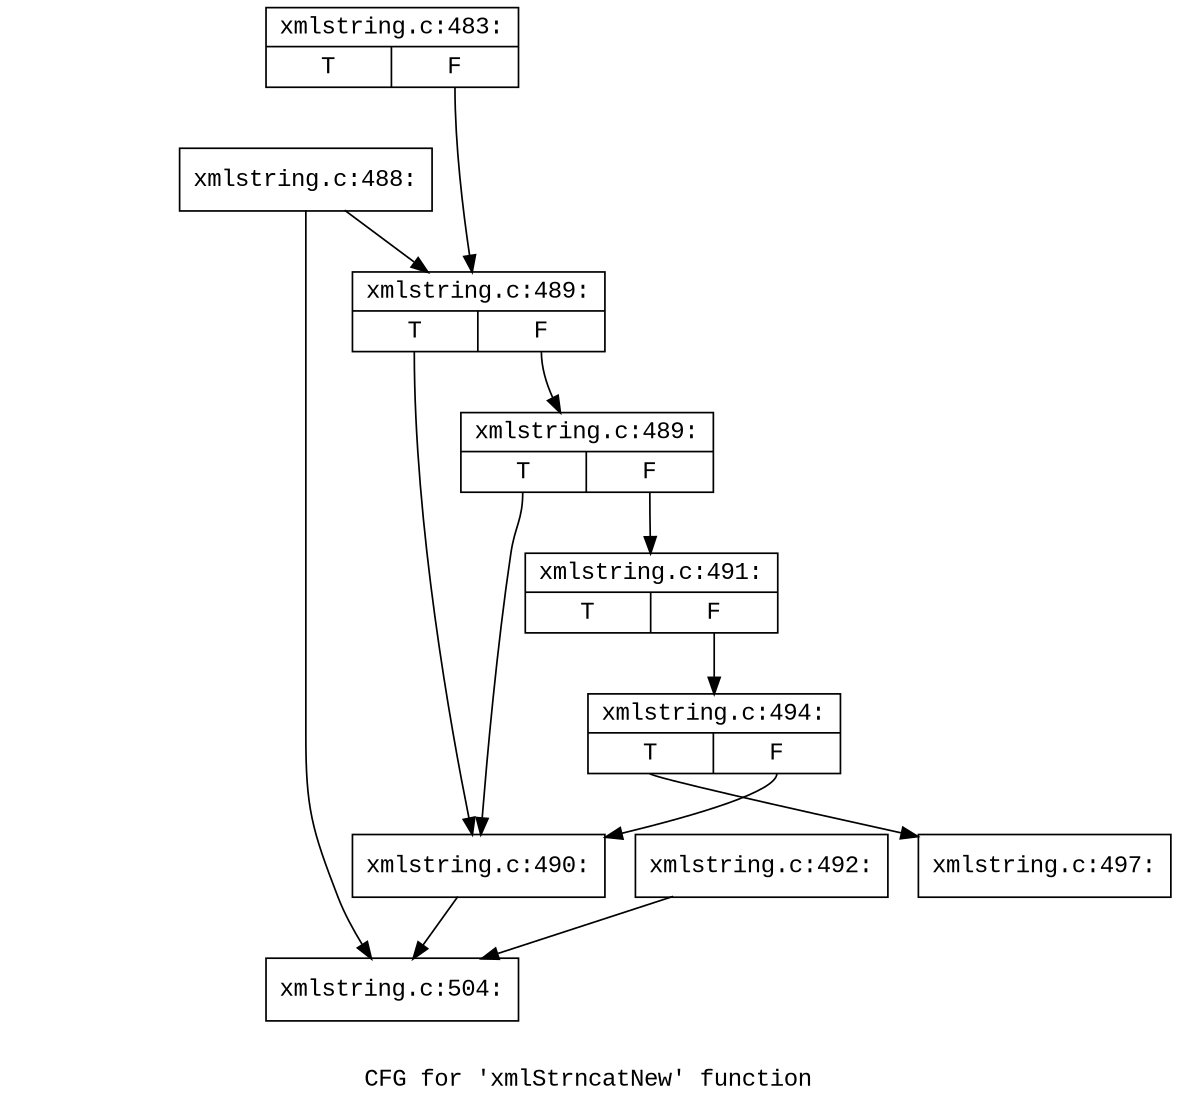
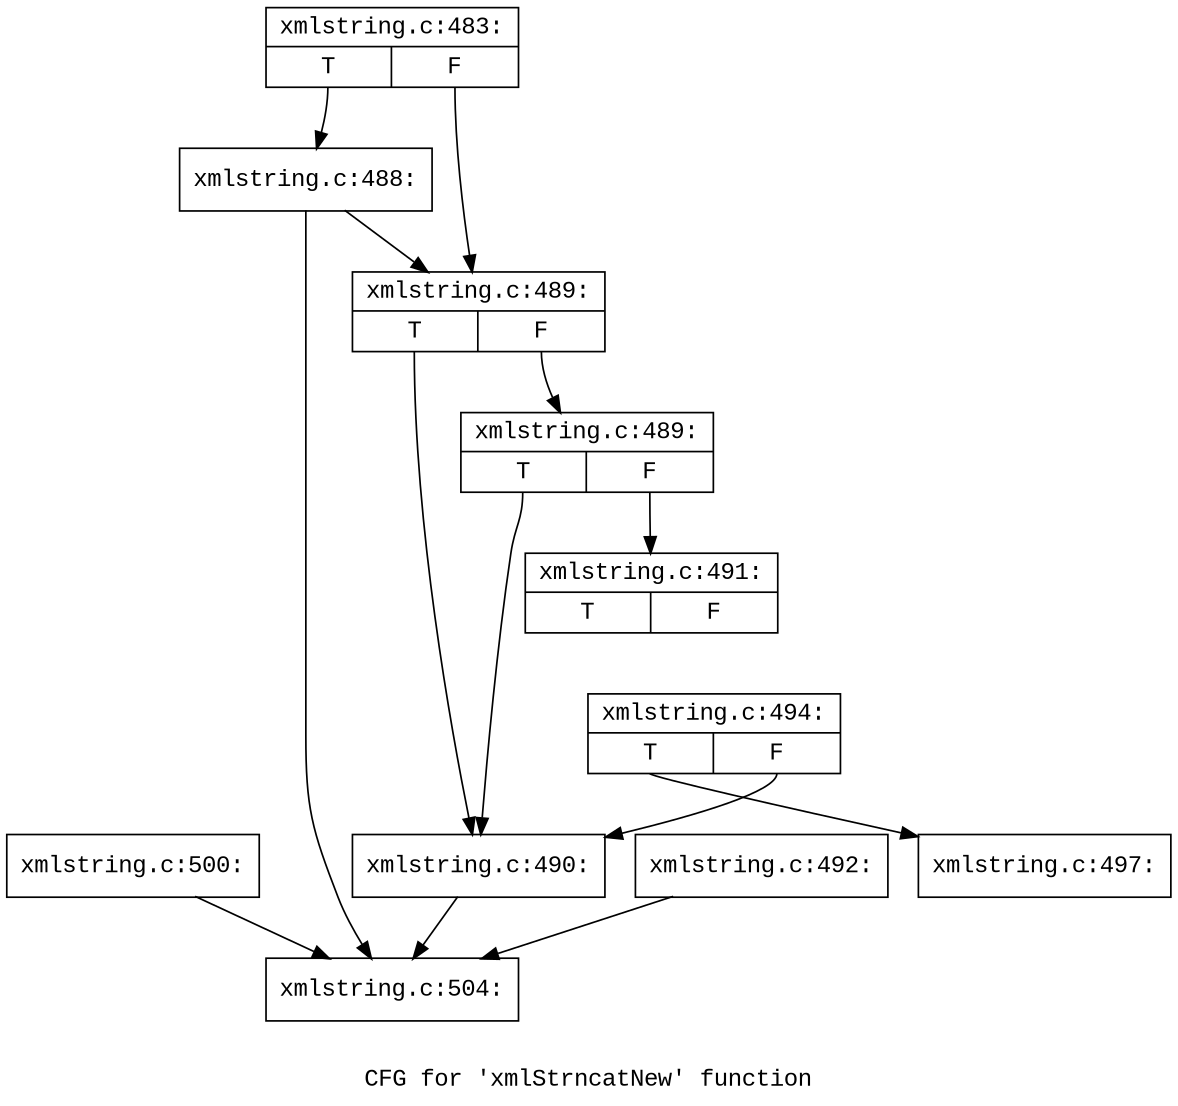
none -> (326, 110)
(714, 655) -> none
none -> (133, 866)
